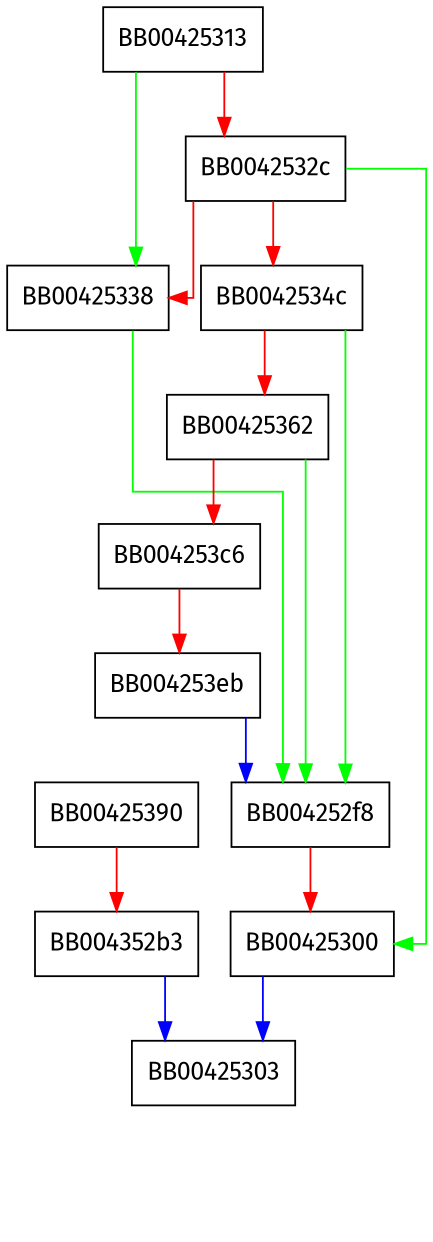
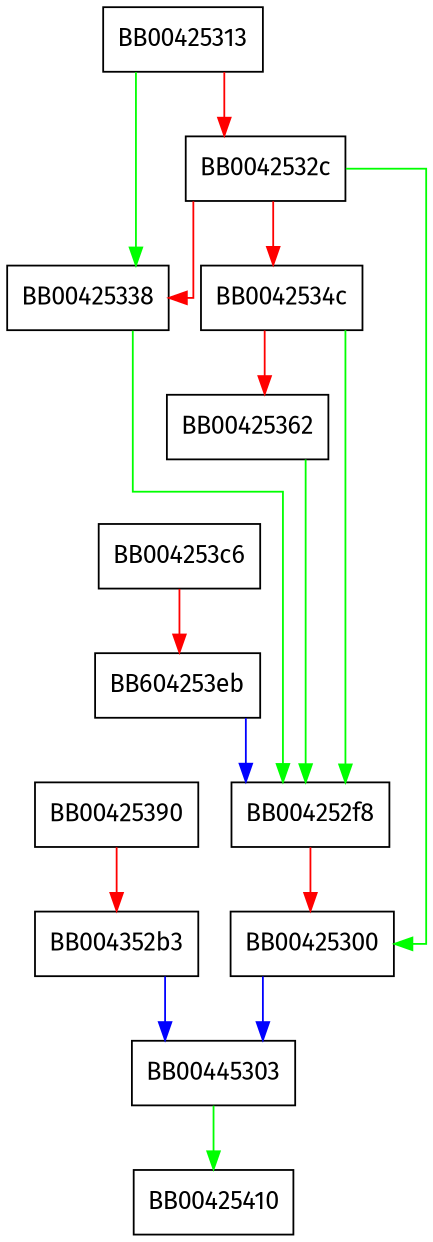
(214, 480) -> none
(178, 685) -> (178, 685)
(214, 1073) -> (214, 1073)
none -> (214, 1202)
